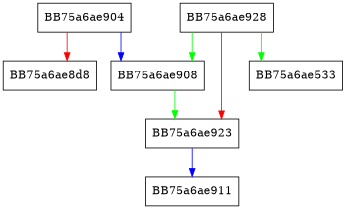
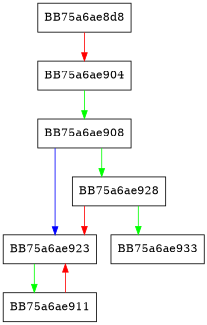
(67, 43) -> (84, 43)
(121, 43) -> (84, 100)
(192, 43) -> (102, 158)
(296, 76) -> (158, 249)
(175, 100) -> (55, 187)
(192, 158) -> (34, 274)
none -> (65, 282)
